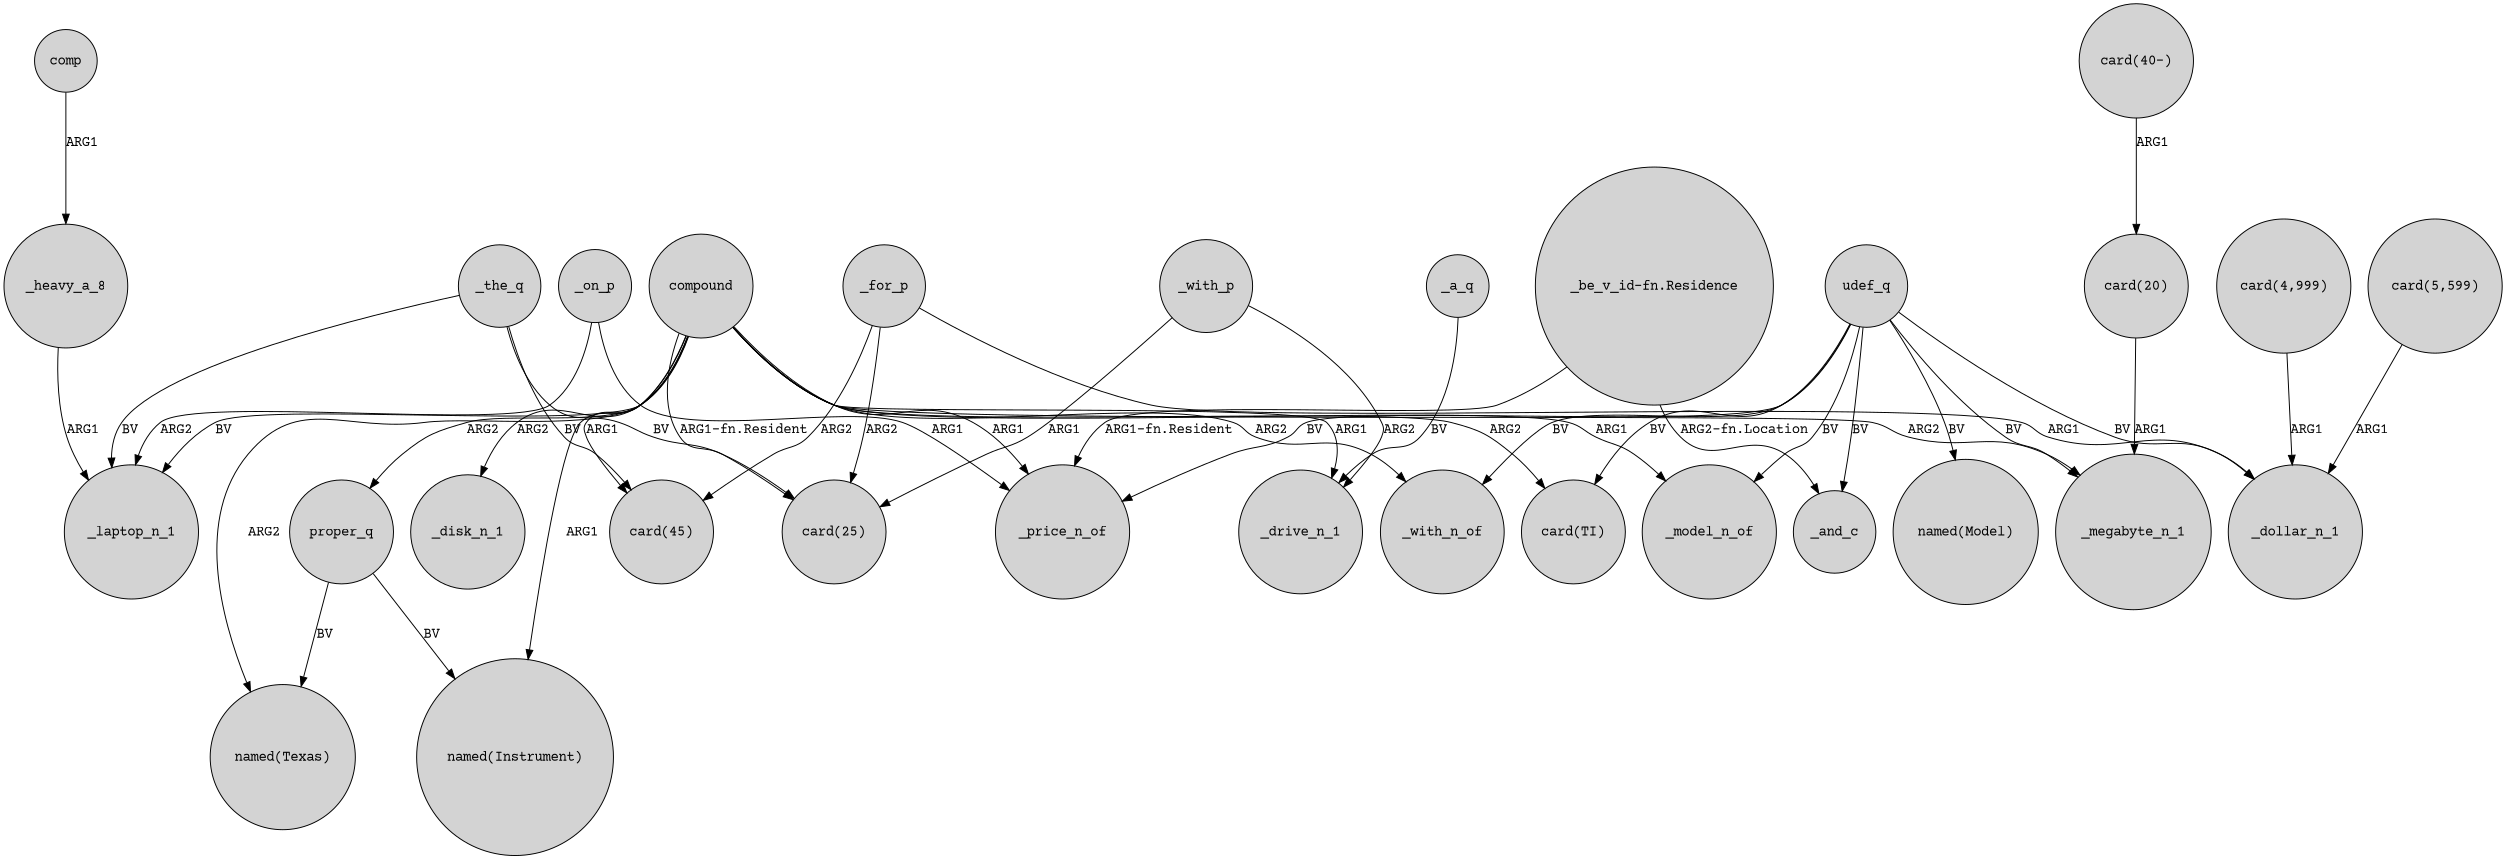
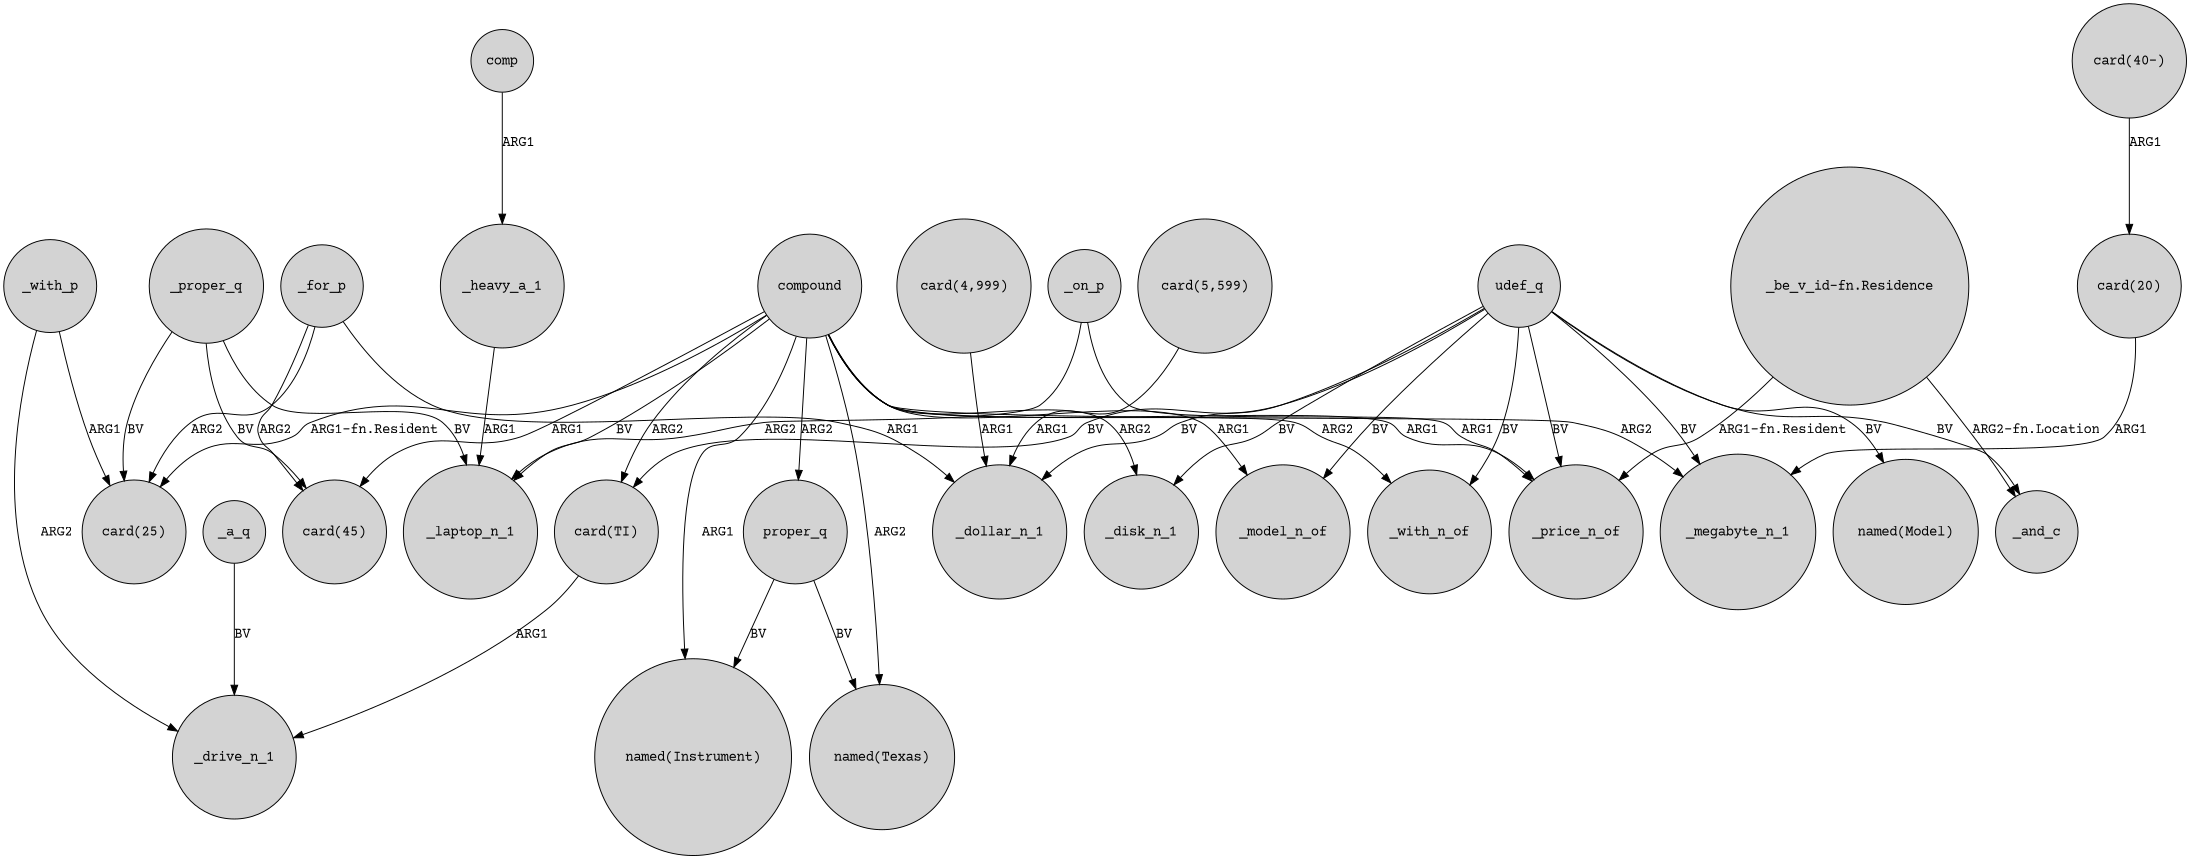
(66, 286) -> (502, 286)
(500, 286) -> (206, 286)
none -> (1315, 400)
(1041, 410) -> (450, 671)
